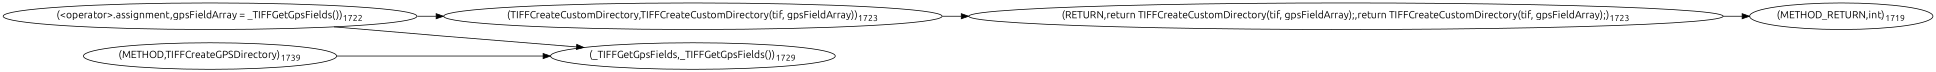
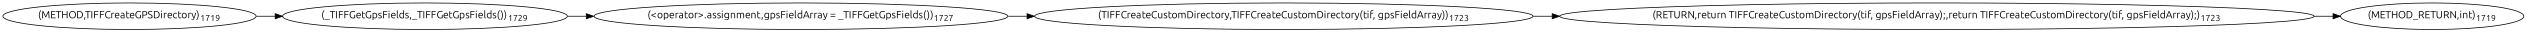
(353, 15) -> (944, 15)
(455, 37) -> (577, 16)
(291, 55) -> (211, 15)
